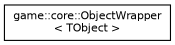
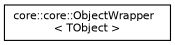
(87, 23) -> (87, 23)
